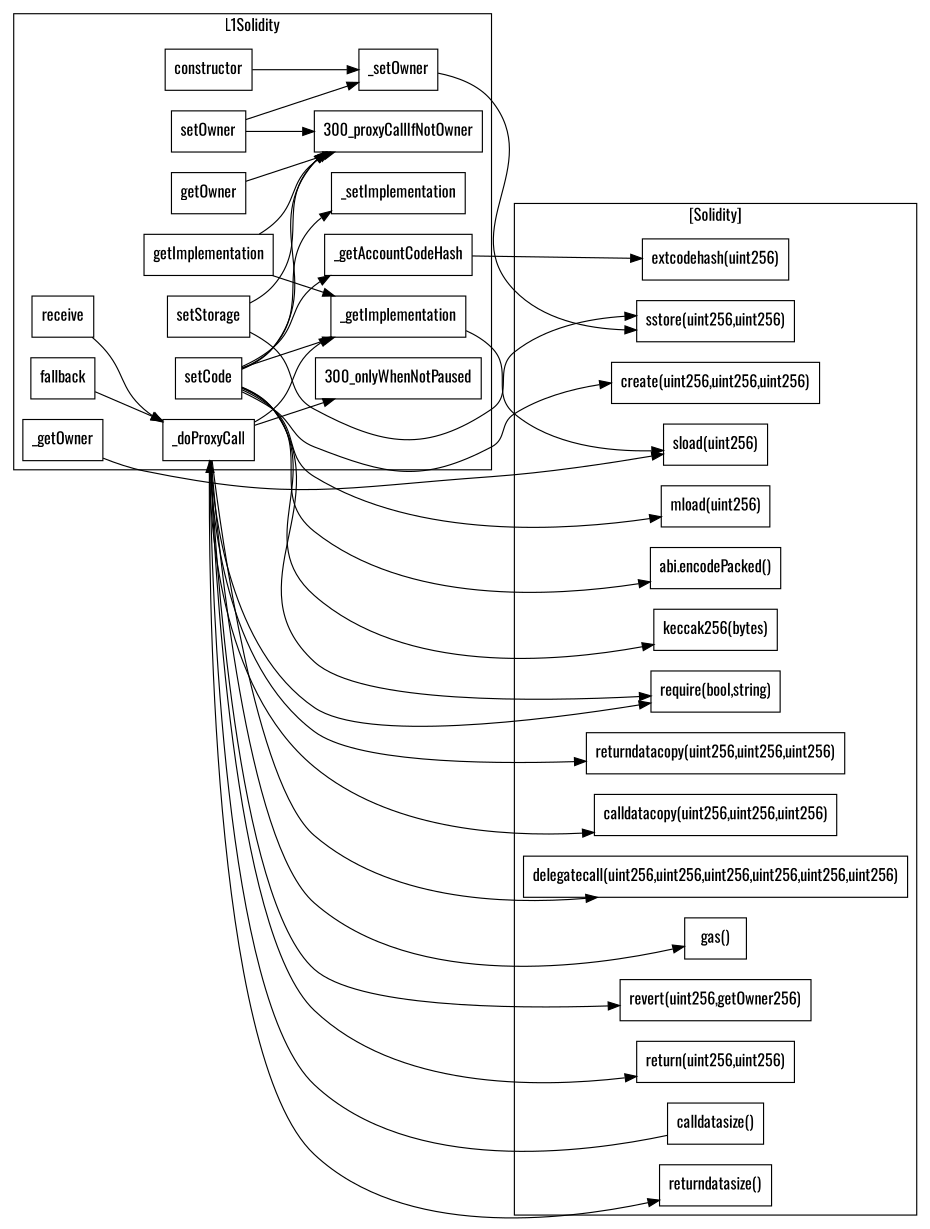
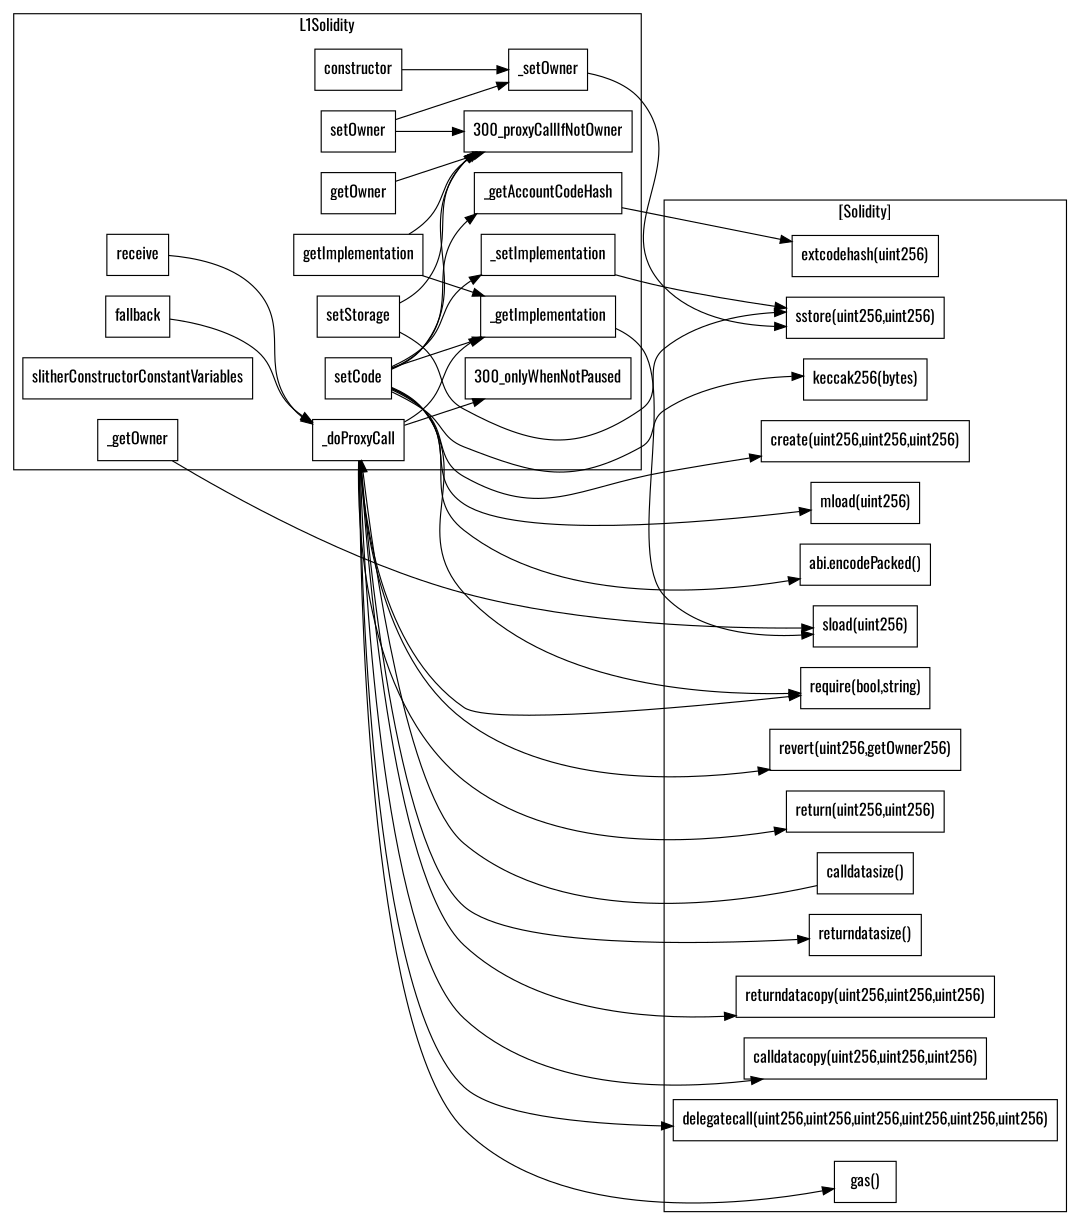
none -> (694, 293)
none -> (138, 378)
